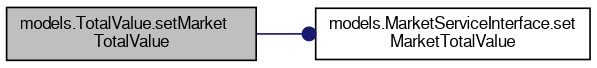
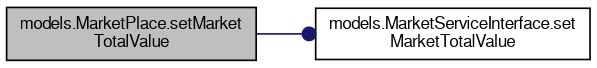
(131, 34) -> (131, 34)
